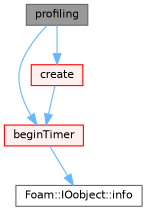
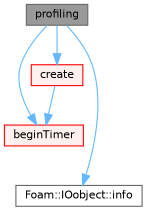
(59, 161) -> (98, 96)
